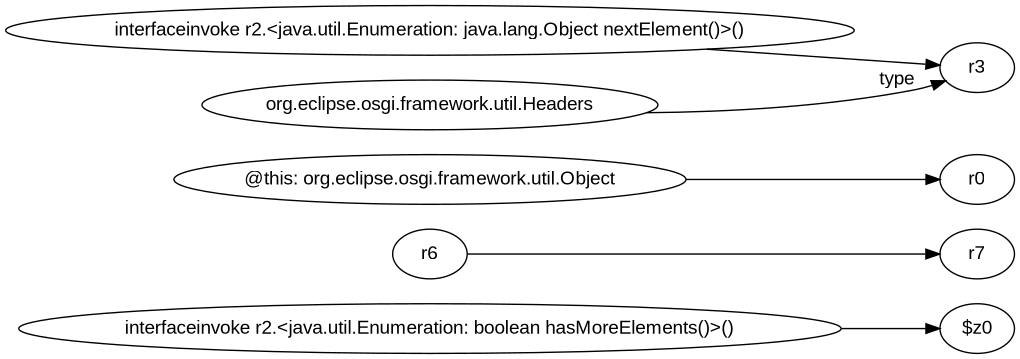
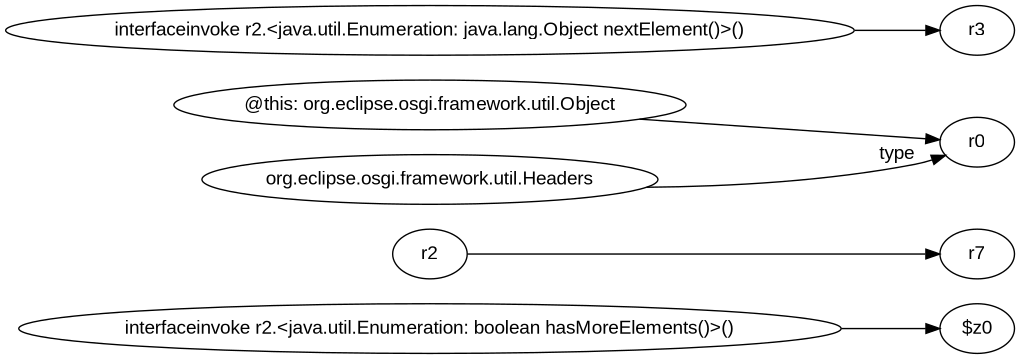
(790, 106) -> (790, 181)
(430, 254) -> (430, 254)
